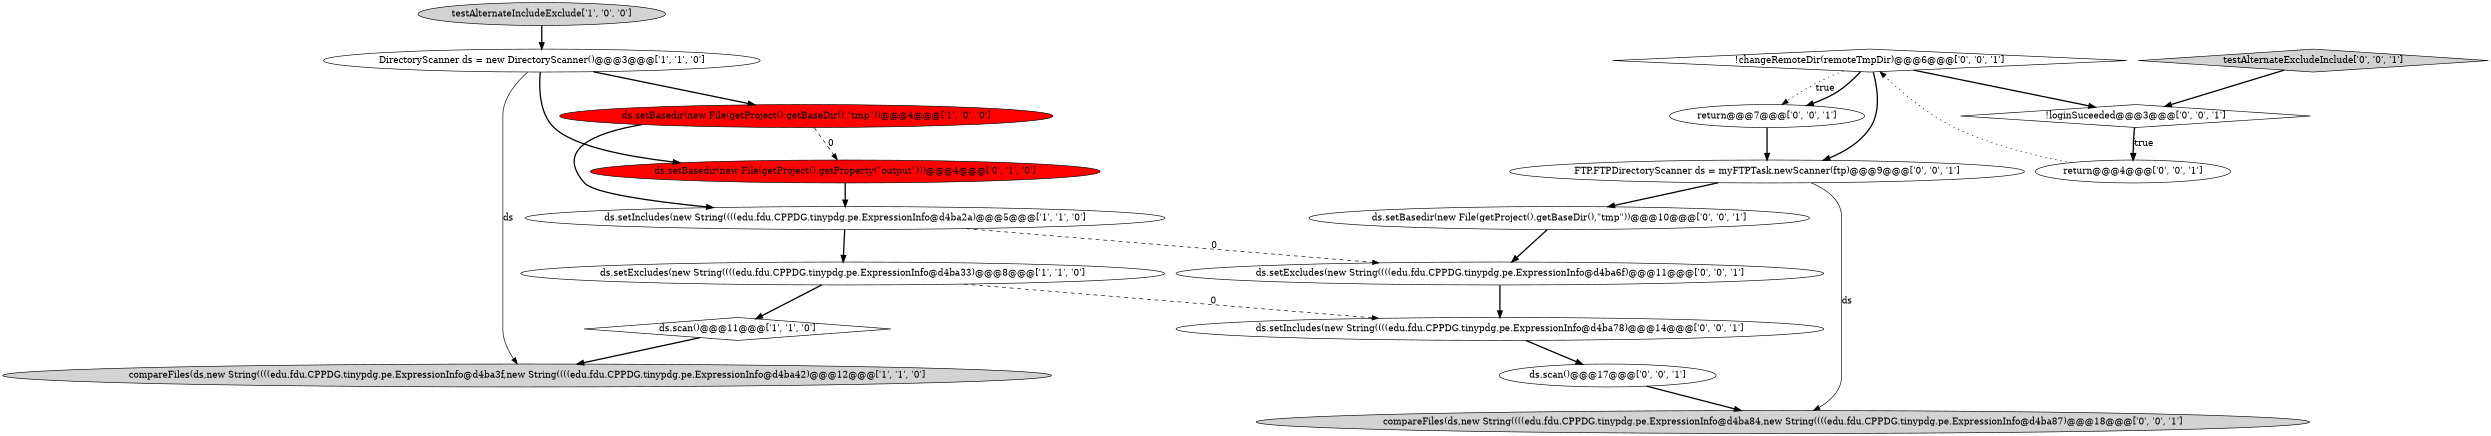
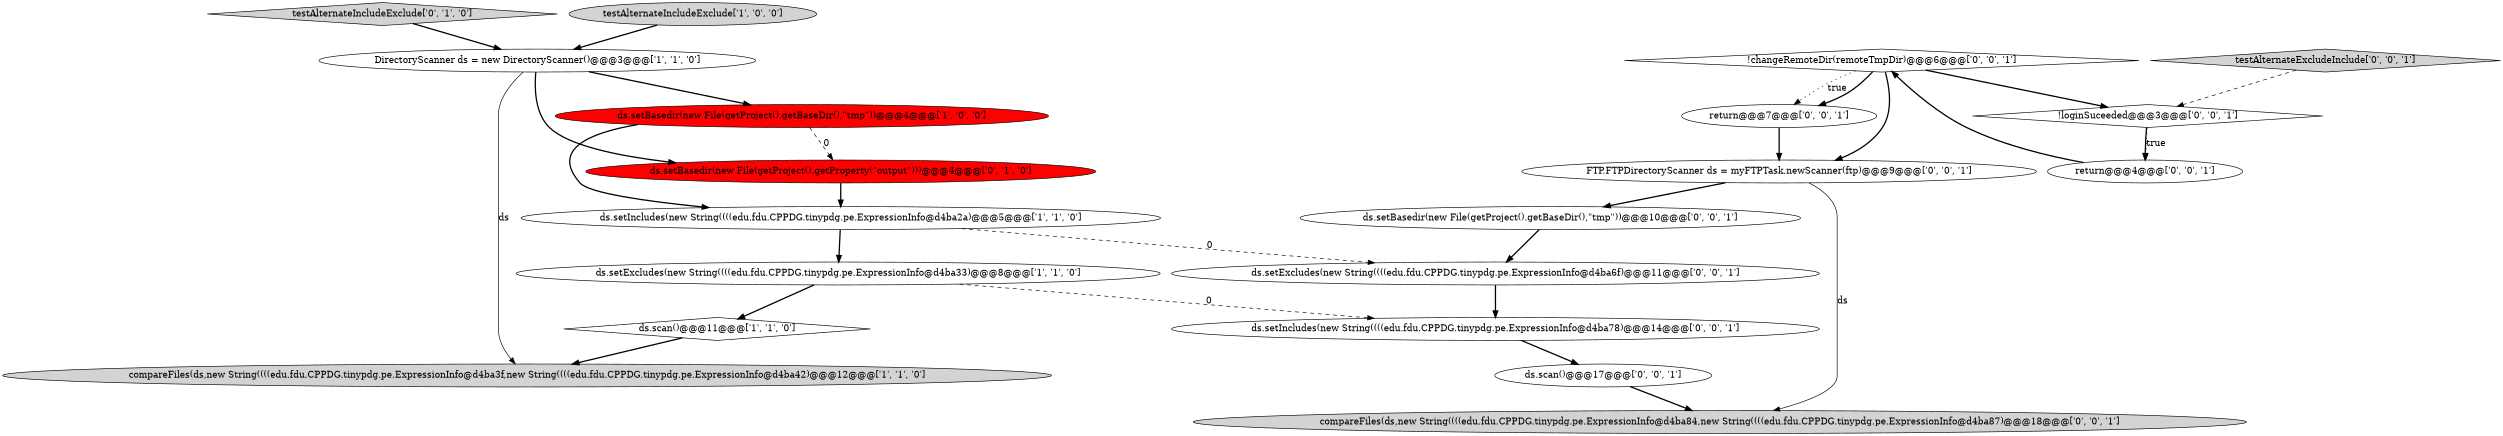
none -> (382, 14)
(2228, 87) -> (2240, 87)
(1971, 135) -> (1983, 135)
